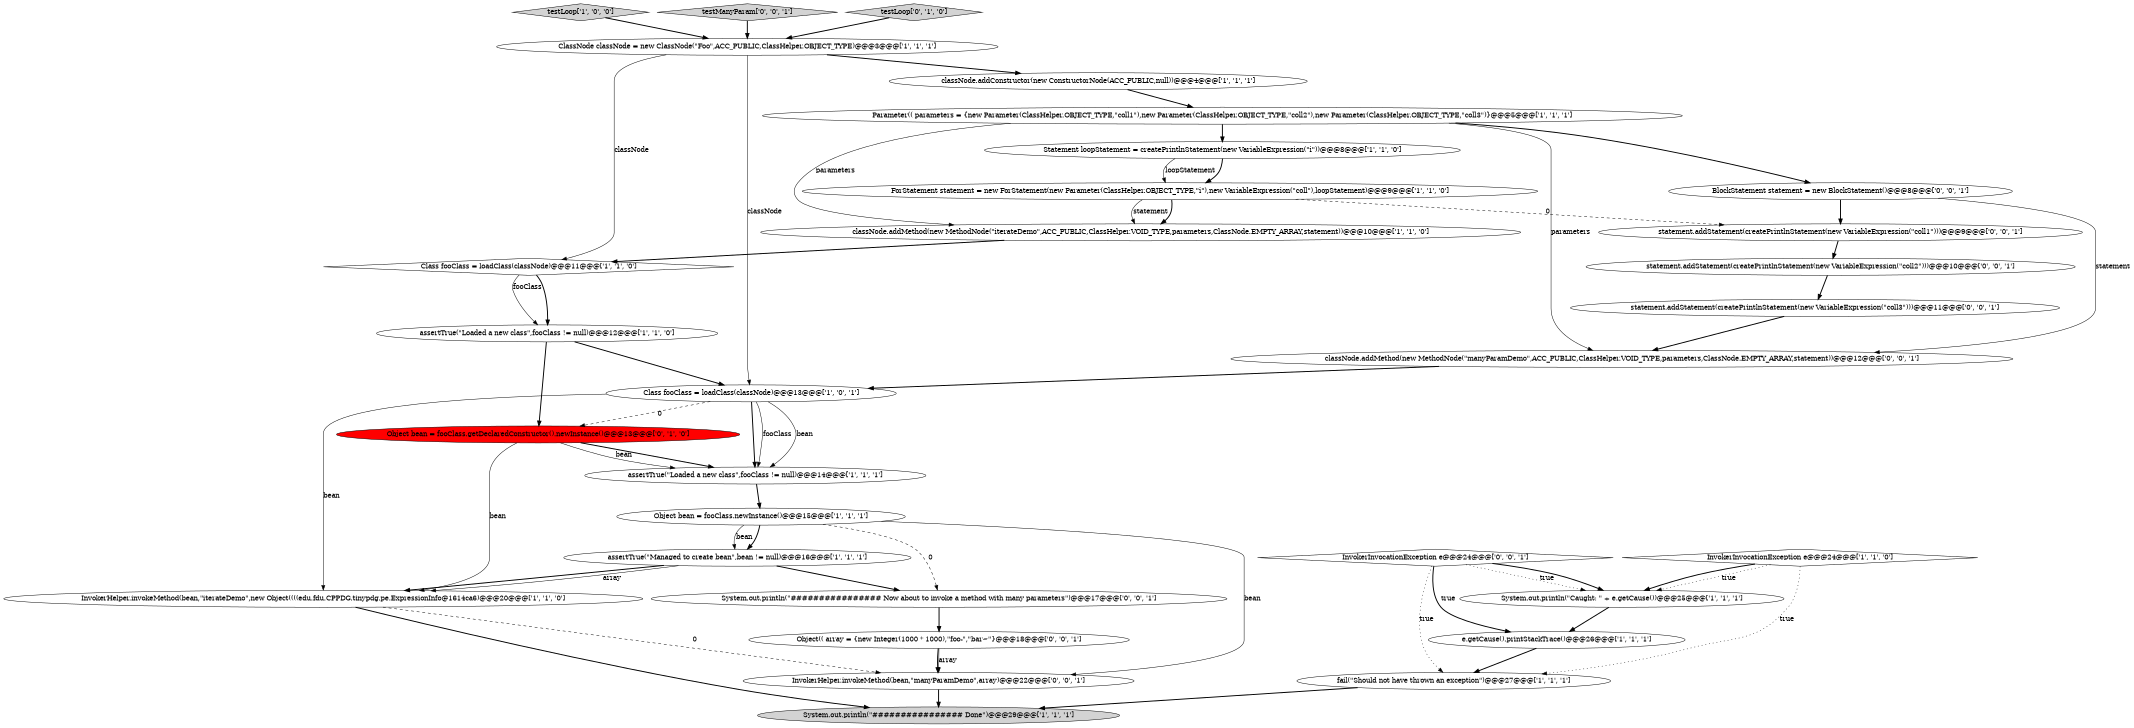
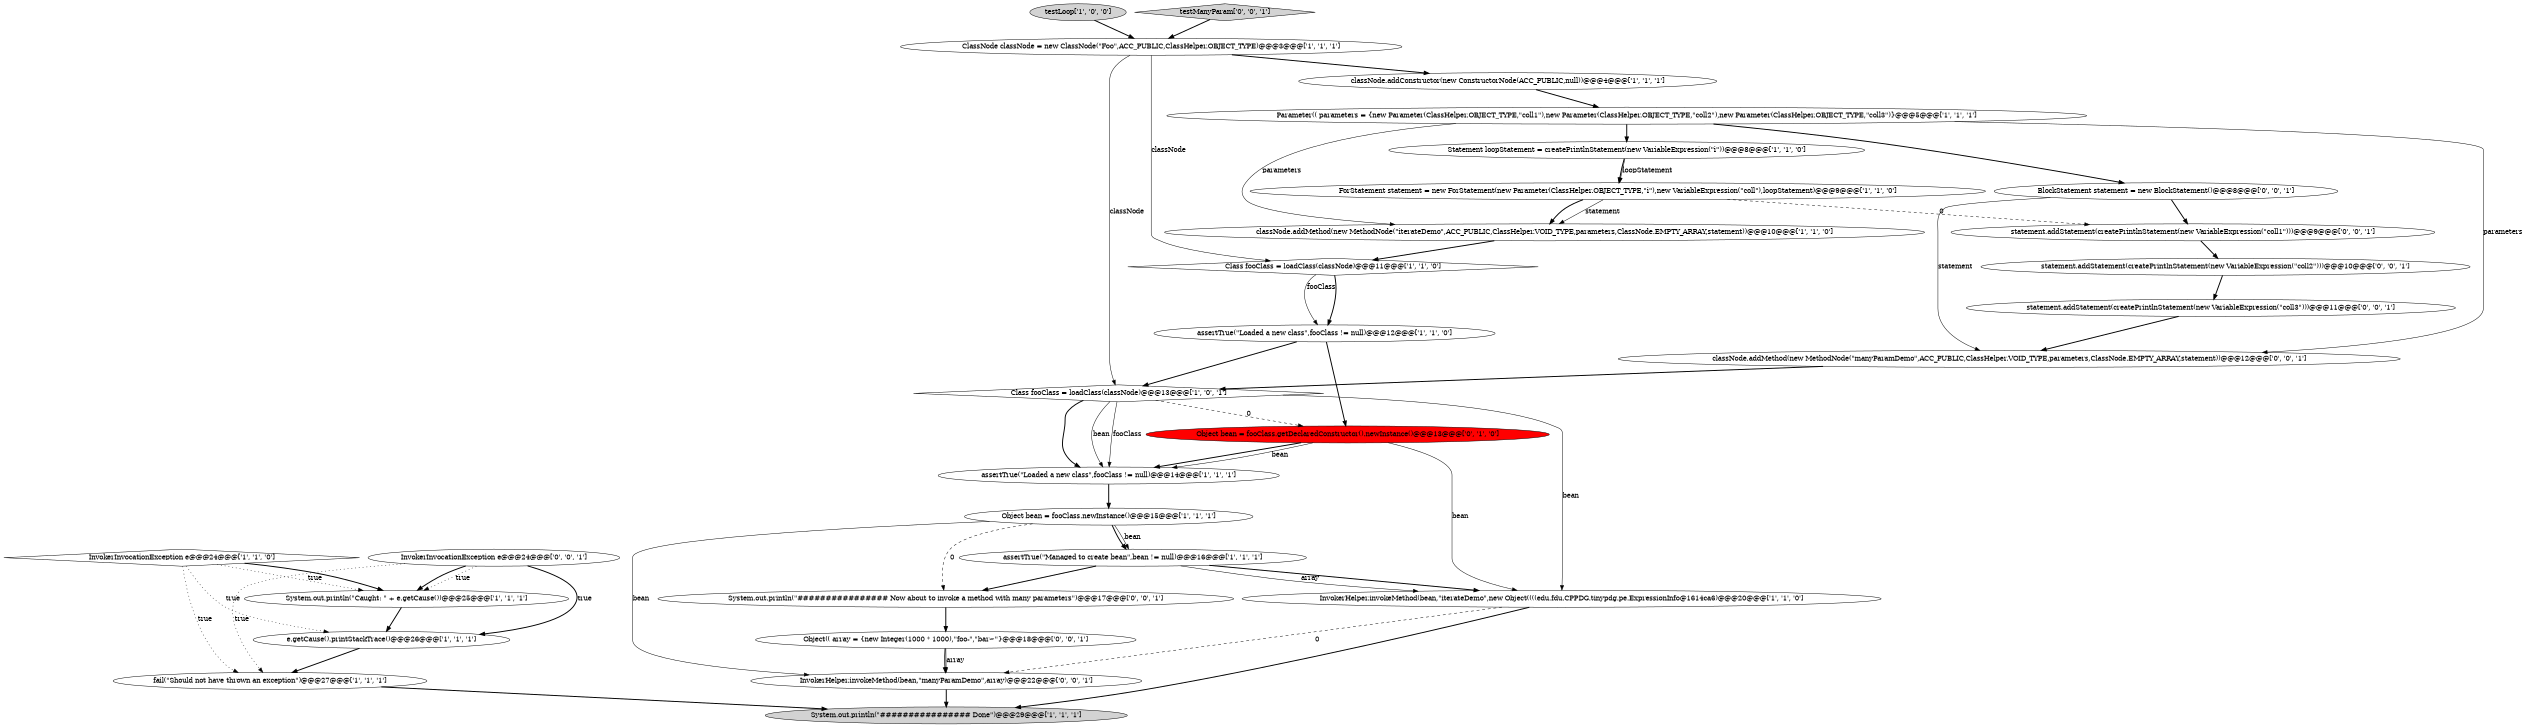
(581, 12) -> (1078, 12)
(914, 12) -> none
(751, 393) -> (1119, 393)
(1435, 558) -> (494, 558)
none -> (246, 615)
